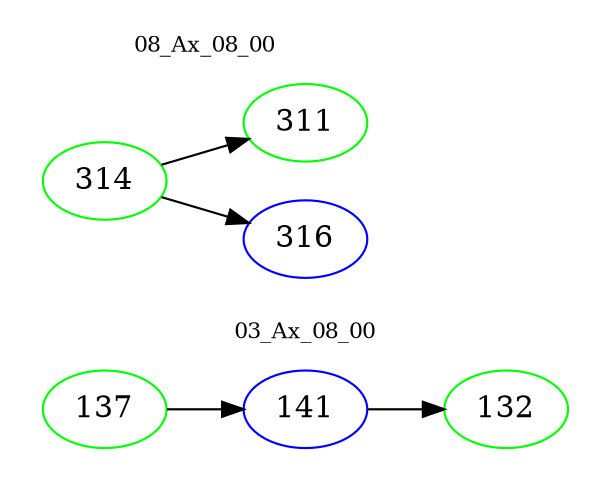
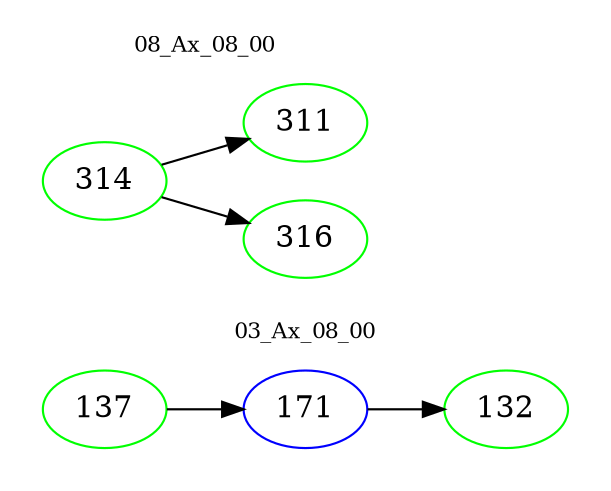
(305, 239) -> (305, 239)
(305, 409) -> (305, 409)
